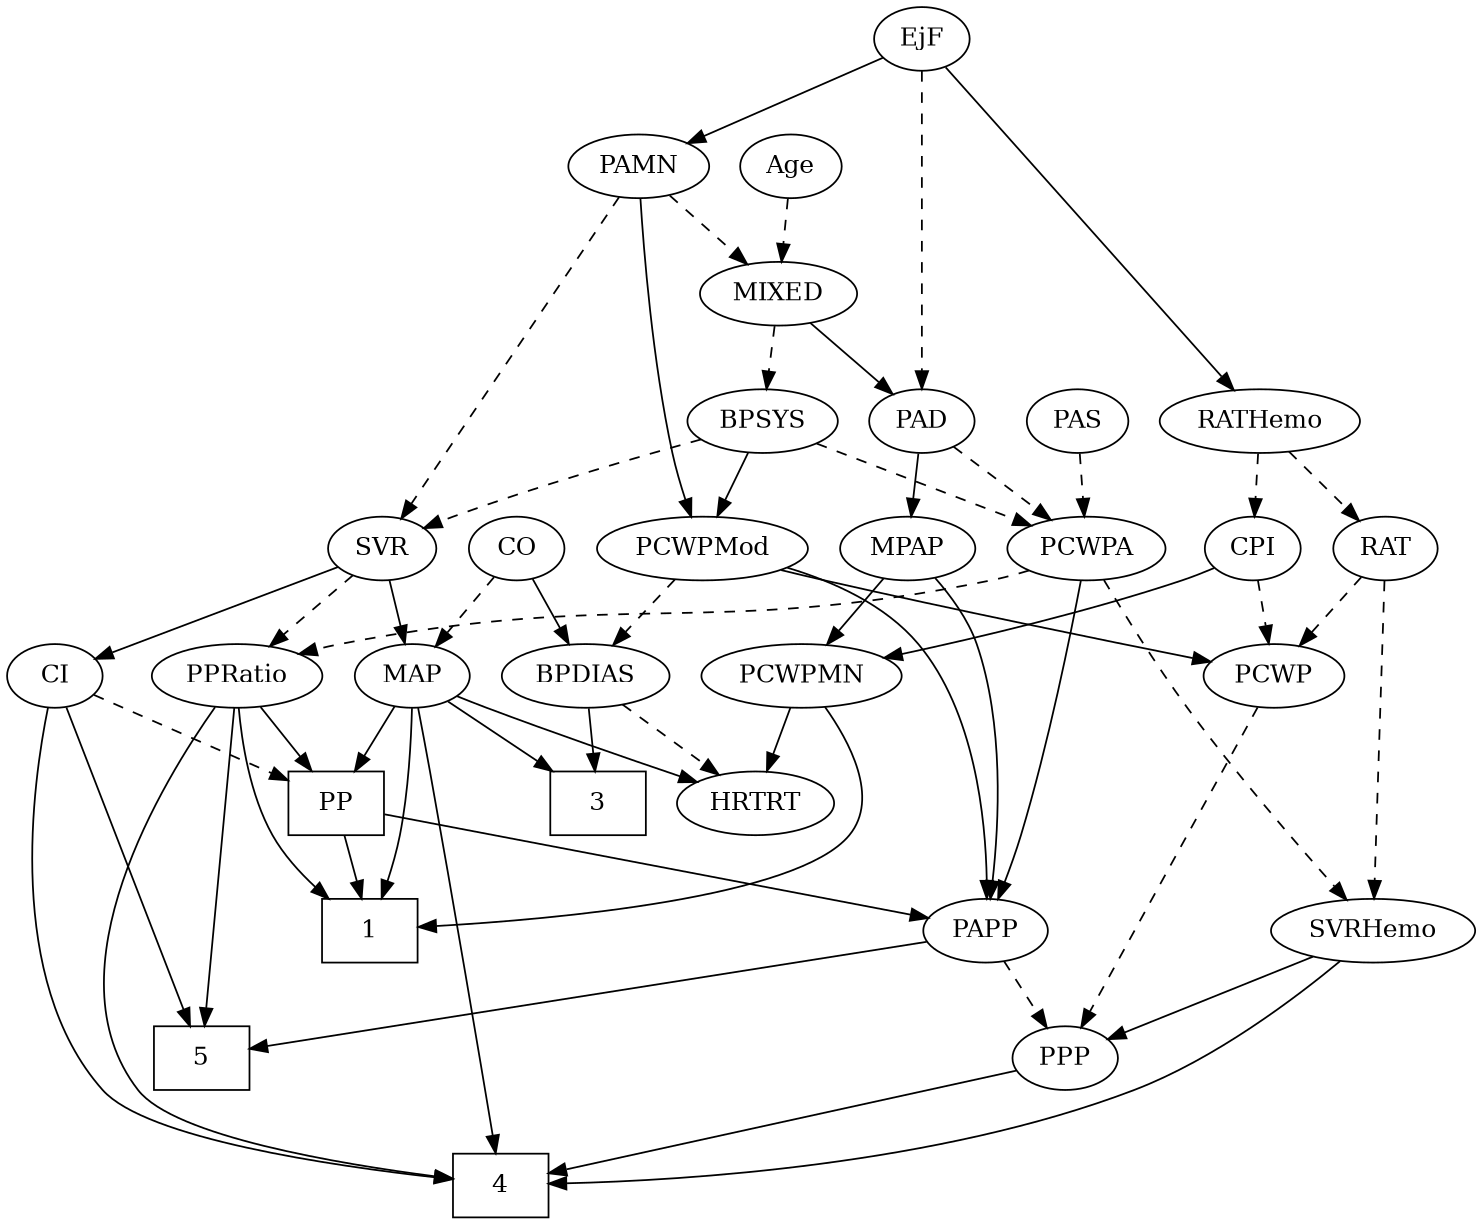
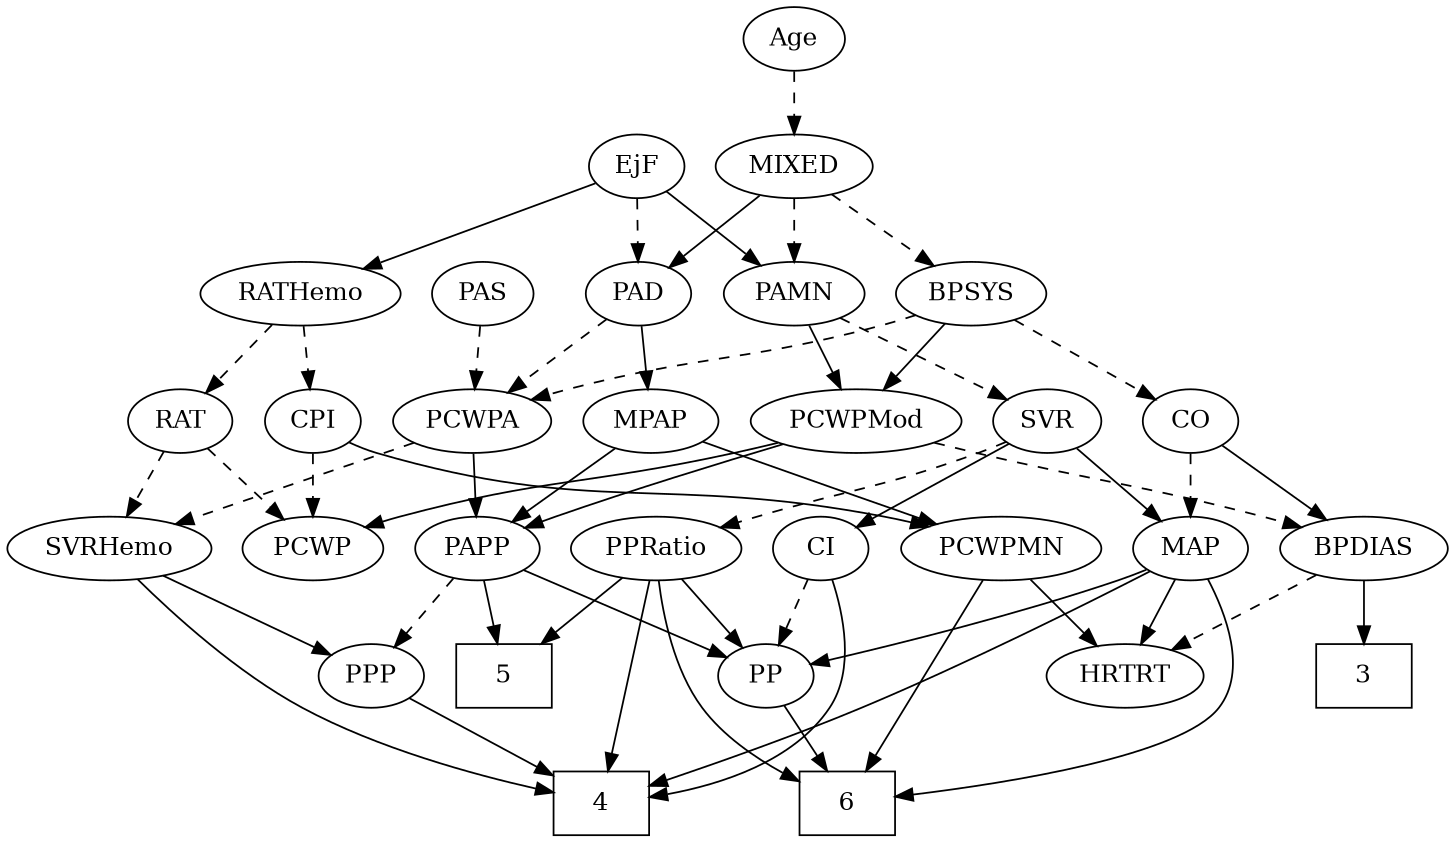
(702, 224) -> (794, 221)
(570, 478) -> (1077, 355)
(673, 613) -> none
(493, 731) -> none
(336, 803) -> (766, 676)
(122, 851) -> none
(1174, 859) -> none
(647, 864) -> (617, 610)
(370, 931) -> (847, 803)
